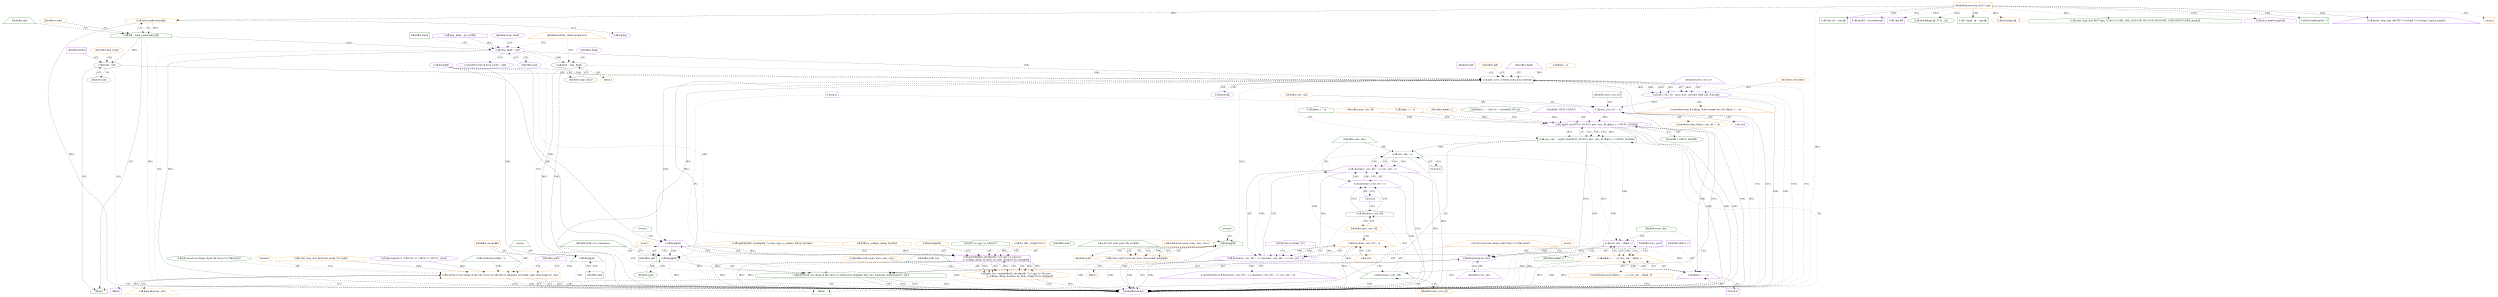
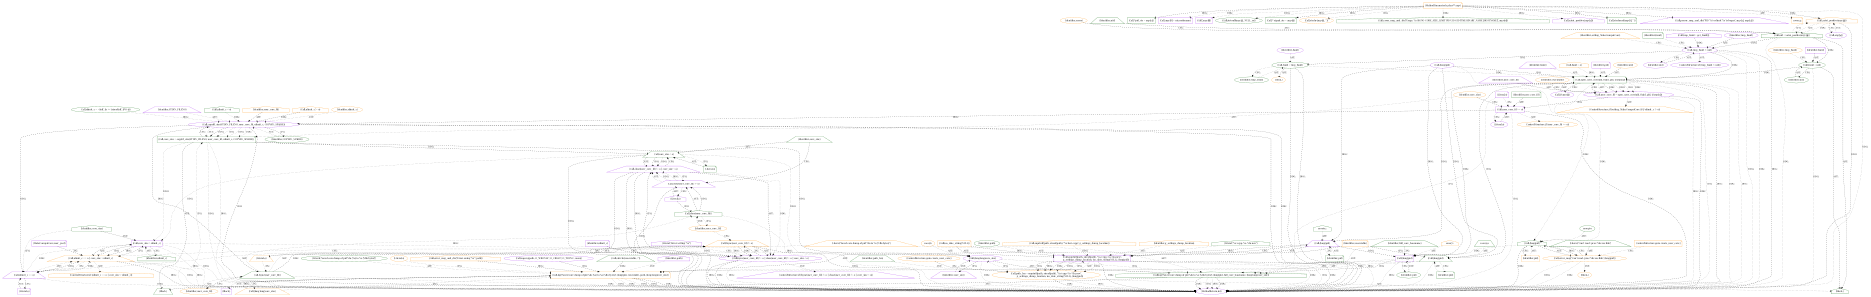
(1990, 13) -> (1376, 12)
none -> (1835, 28)
(568, 49) -> none
(932, 243) -> none
(1650, 243) -> (49, 243)
